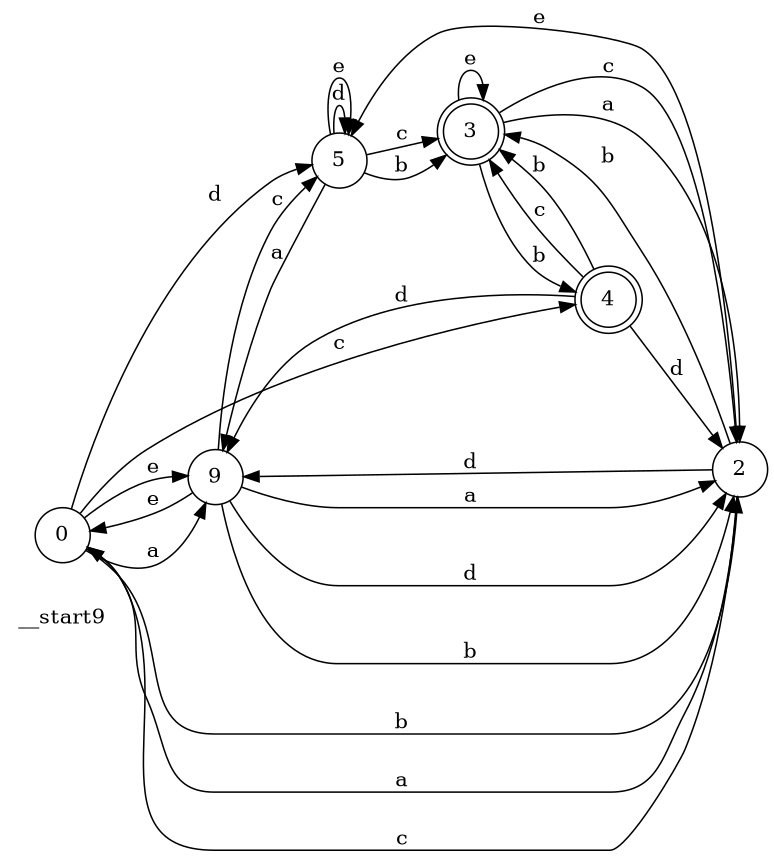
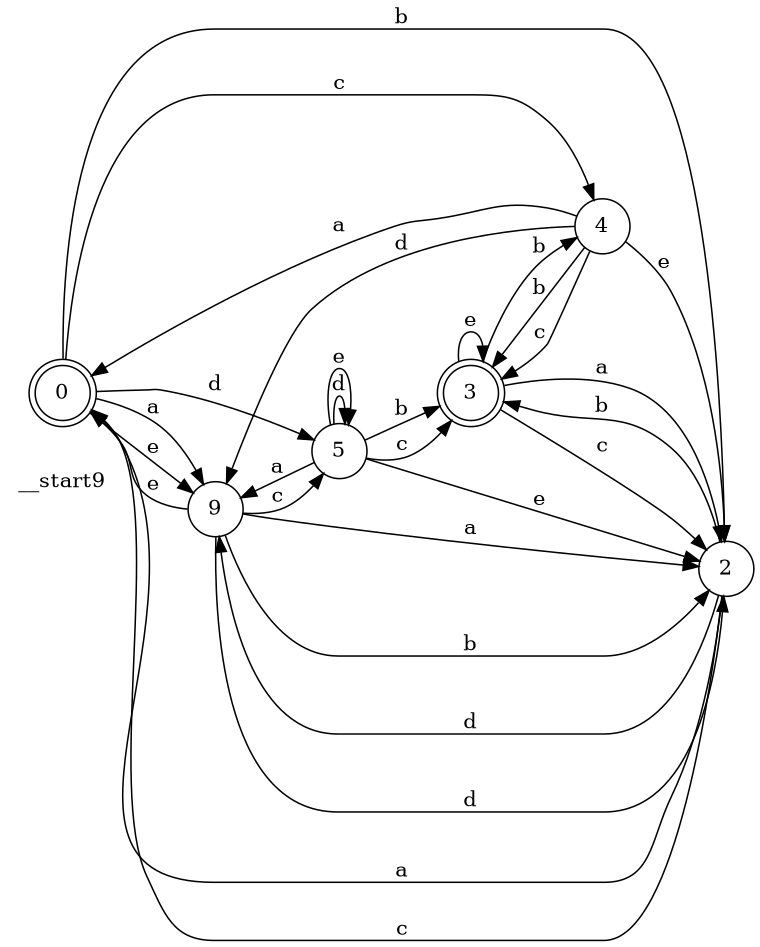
(669, 81) -> (525, 508)
none -> (330, 251)
(609, 300) -> (602, 226)
(677, 369) -> (664, 262)
(63, 535) -> (63, 393)
